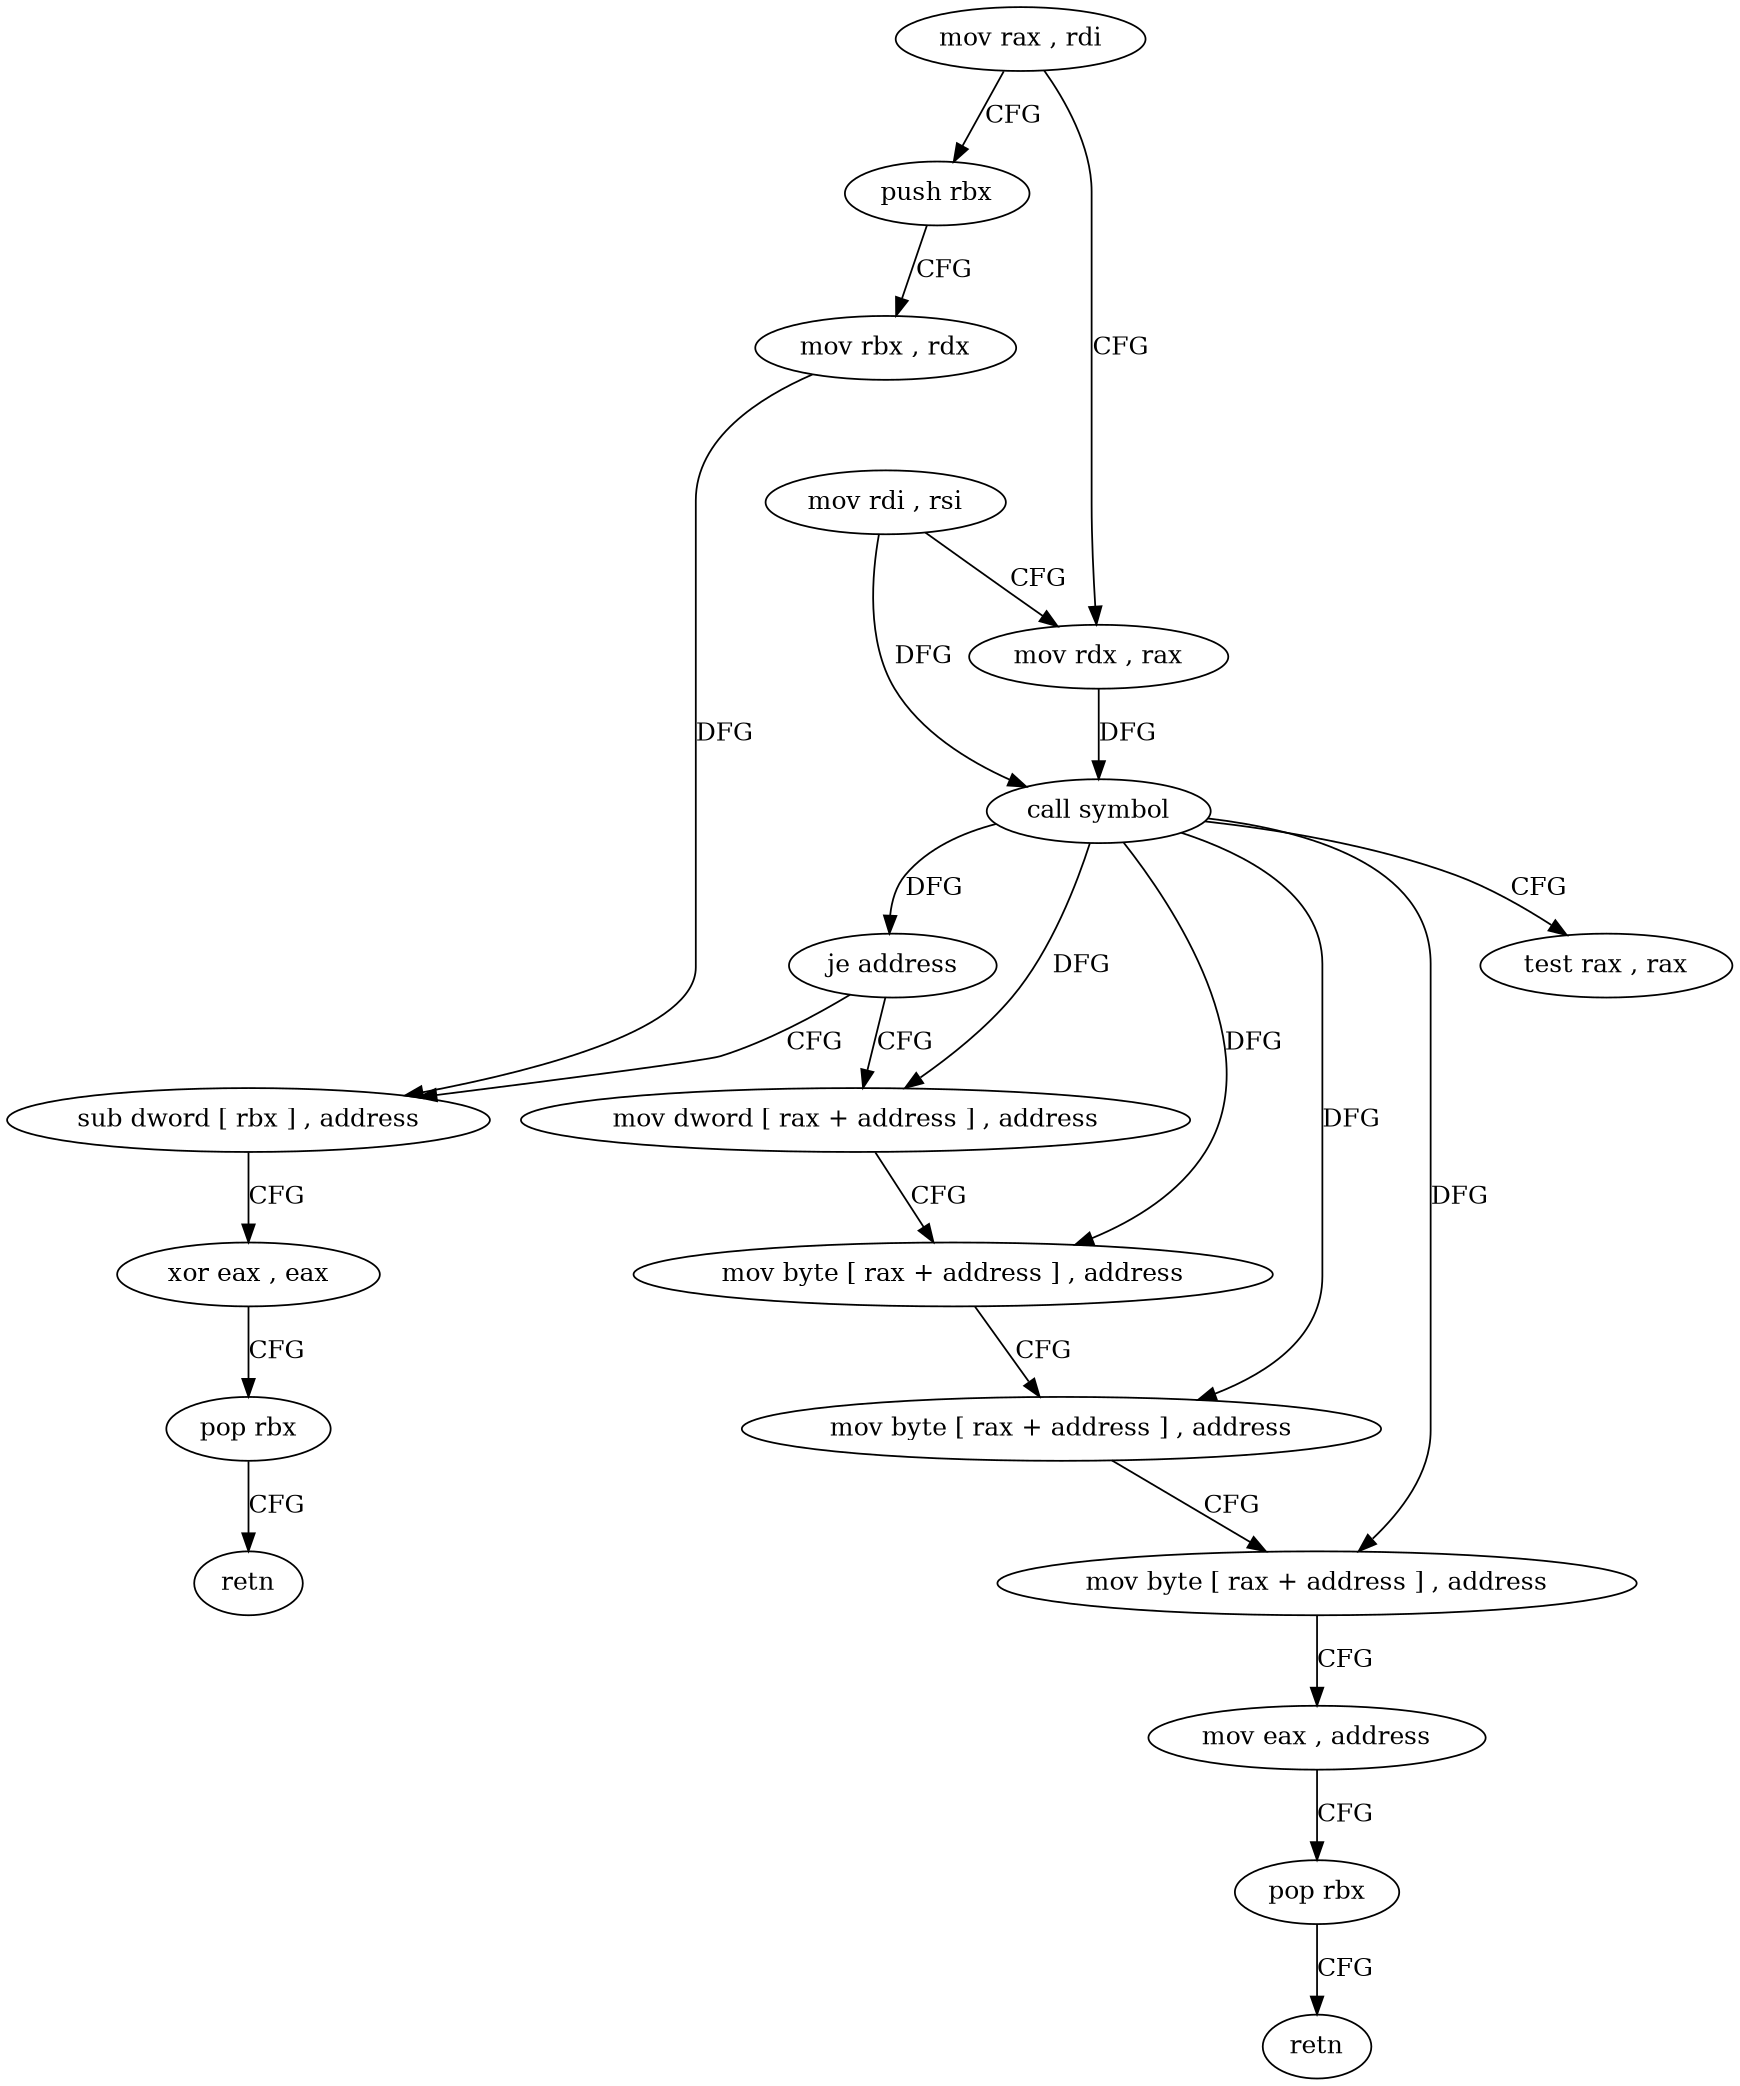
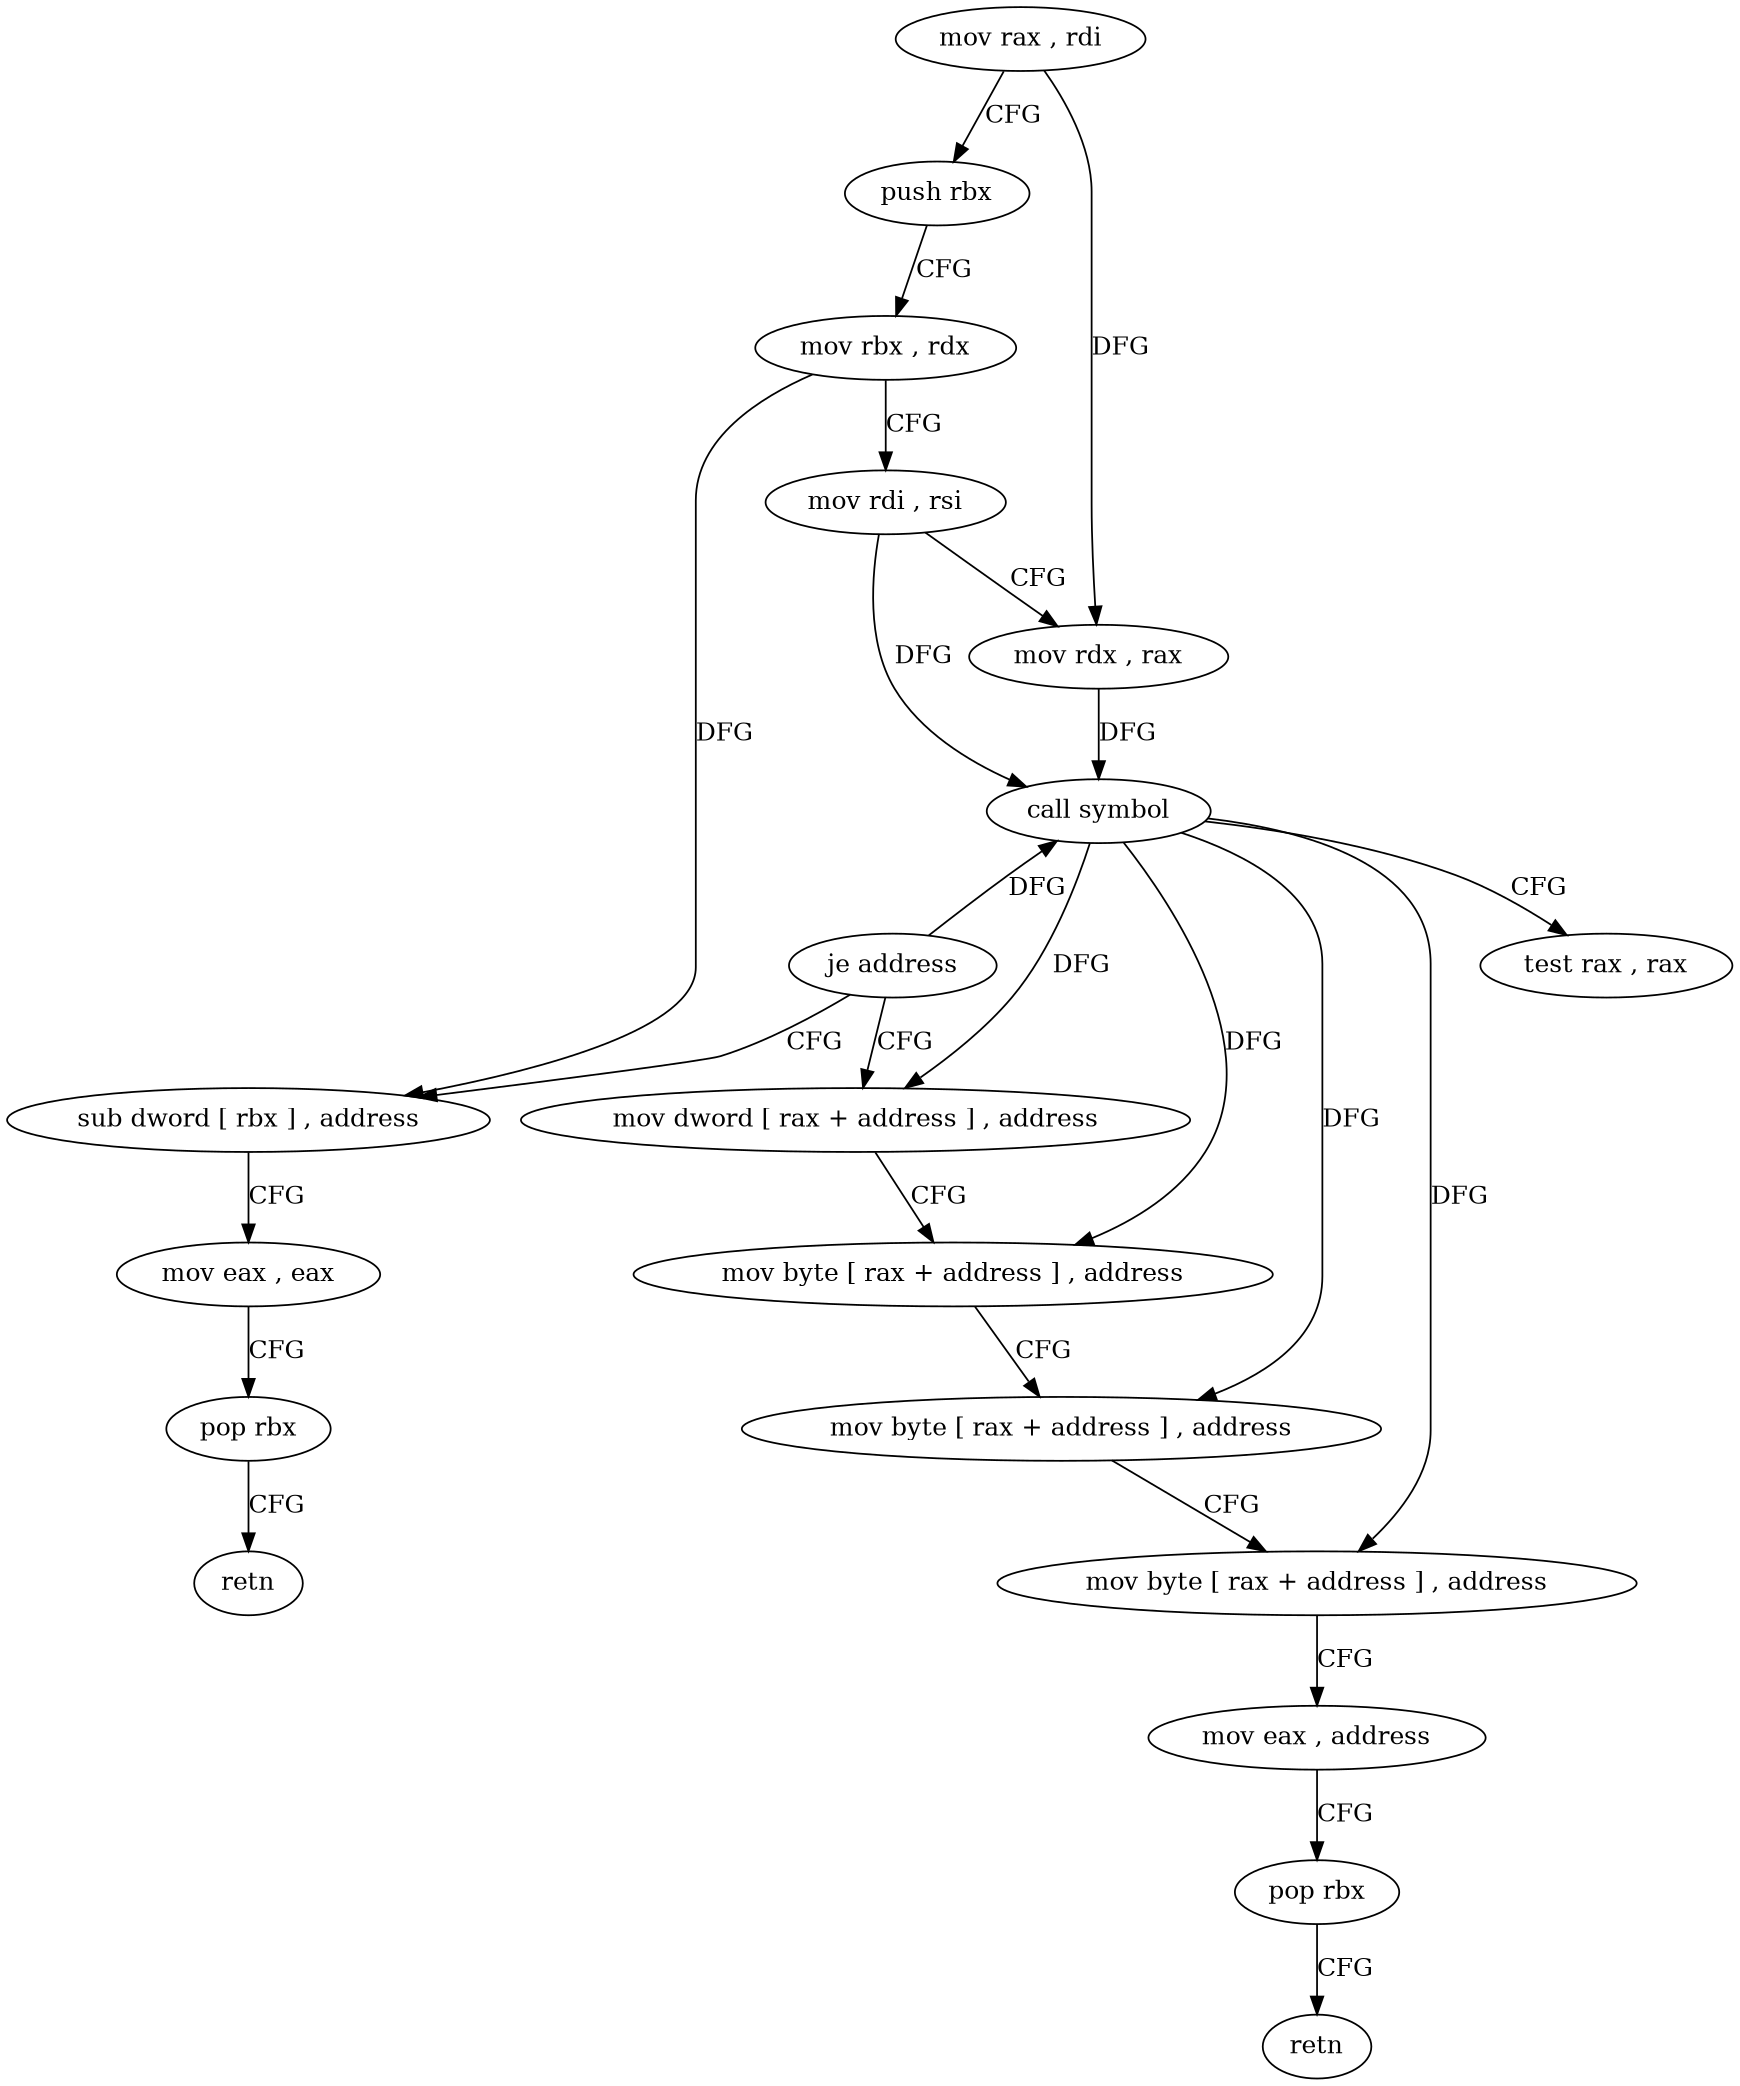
(1121, 348) -> (1121, 348)
none -> (886, 416)
(928, 854) -> (985, 892)
(248, 1274) -> (248, 1274)
